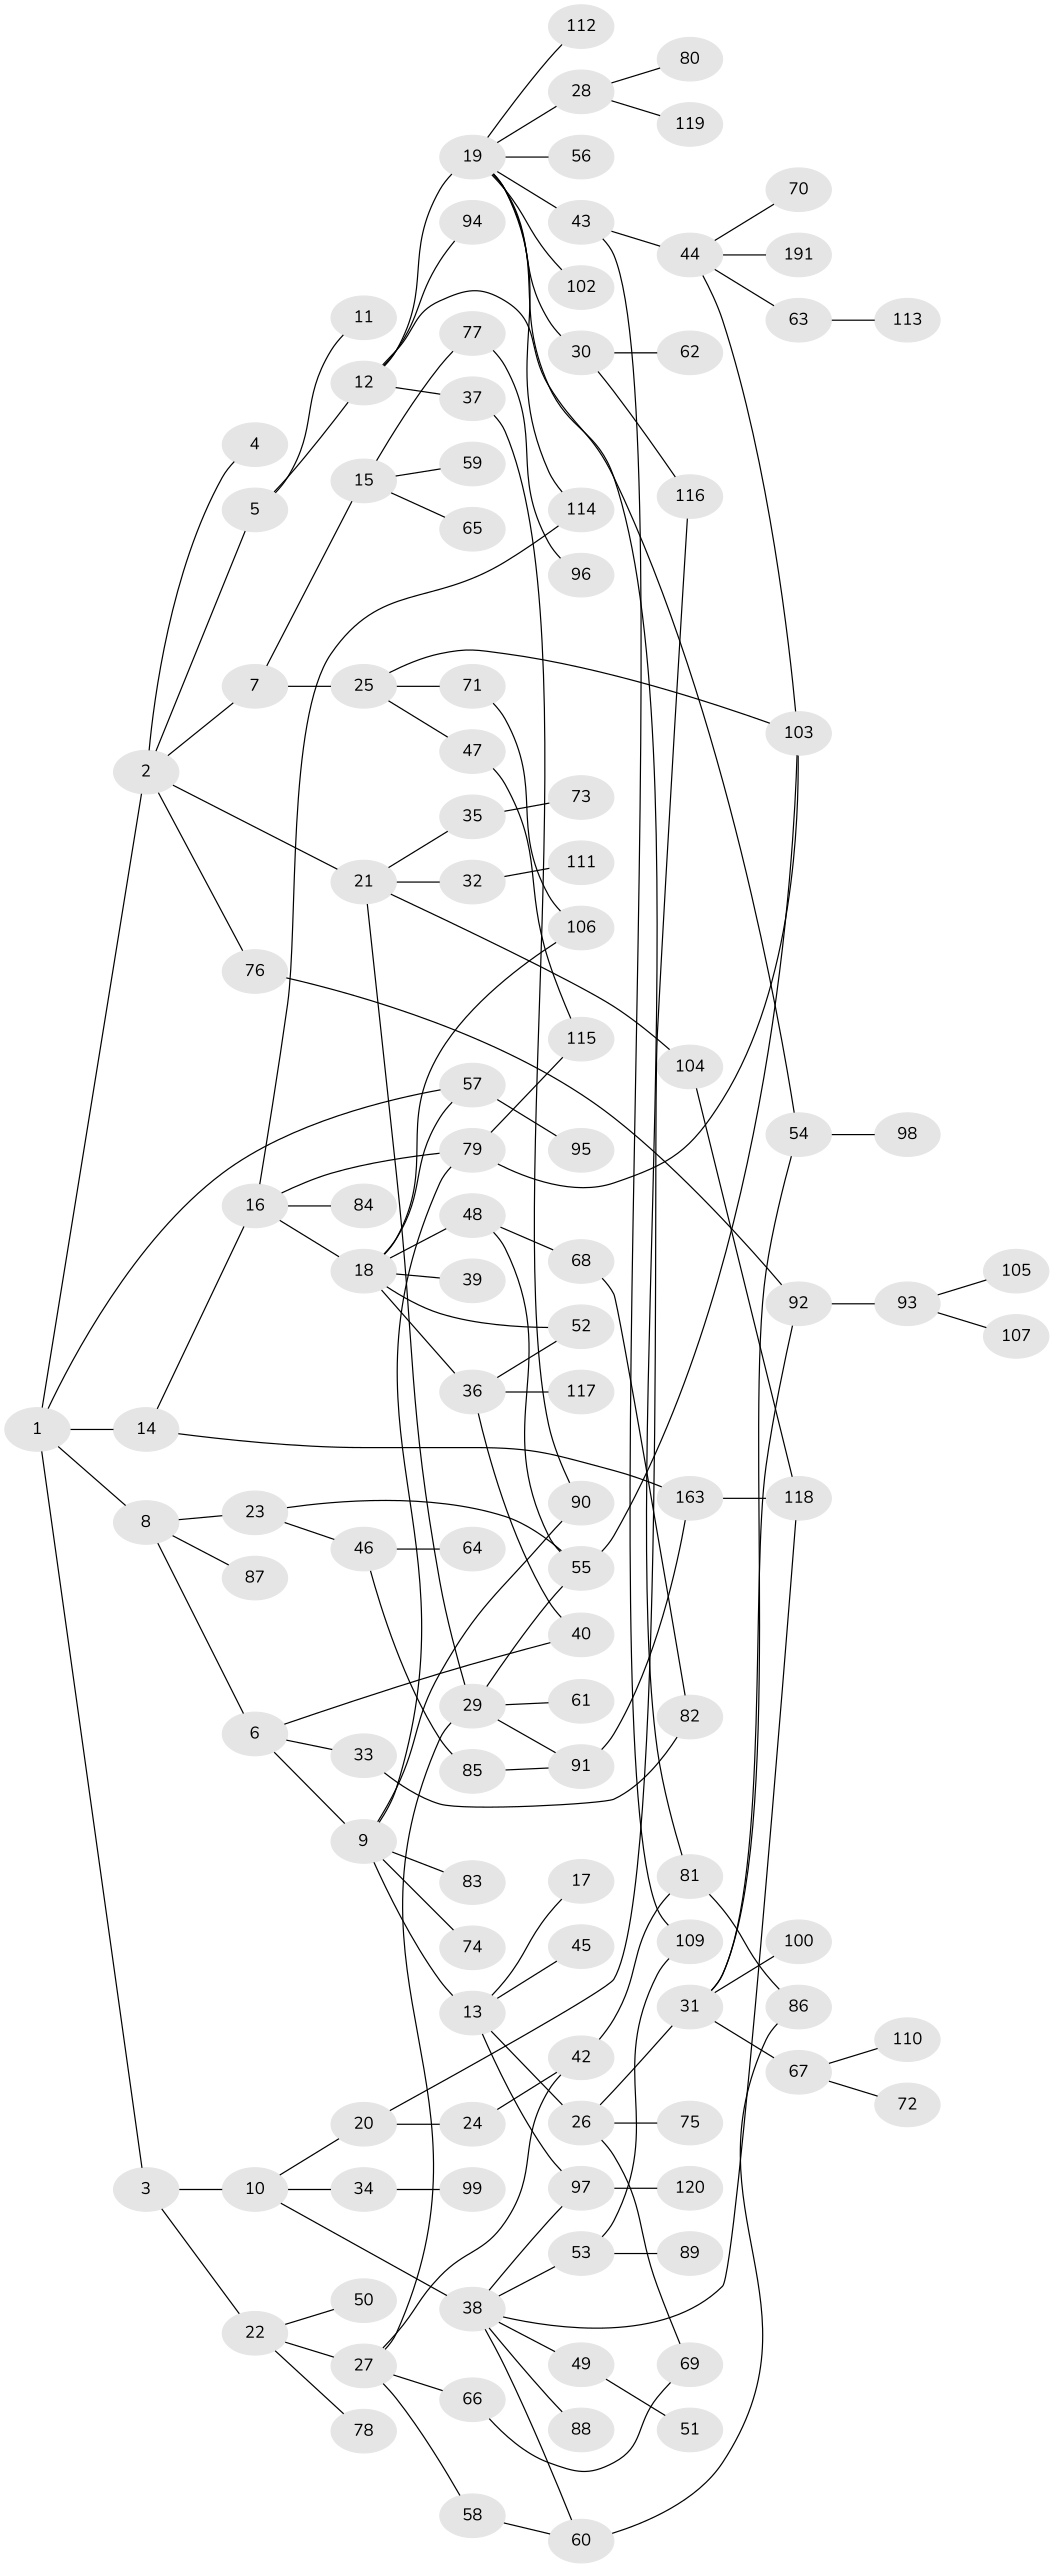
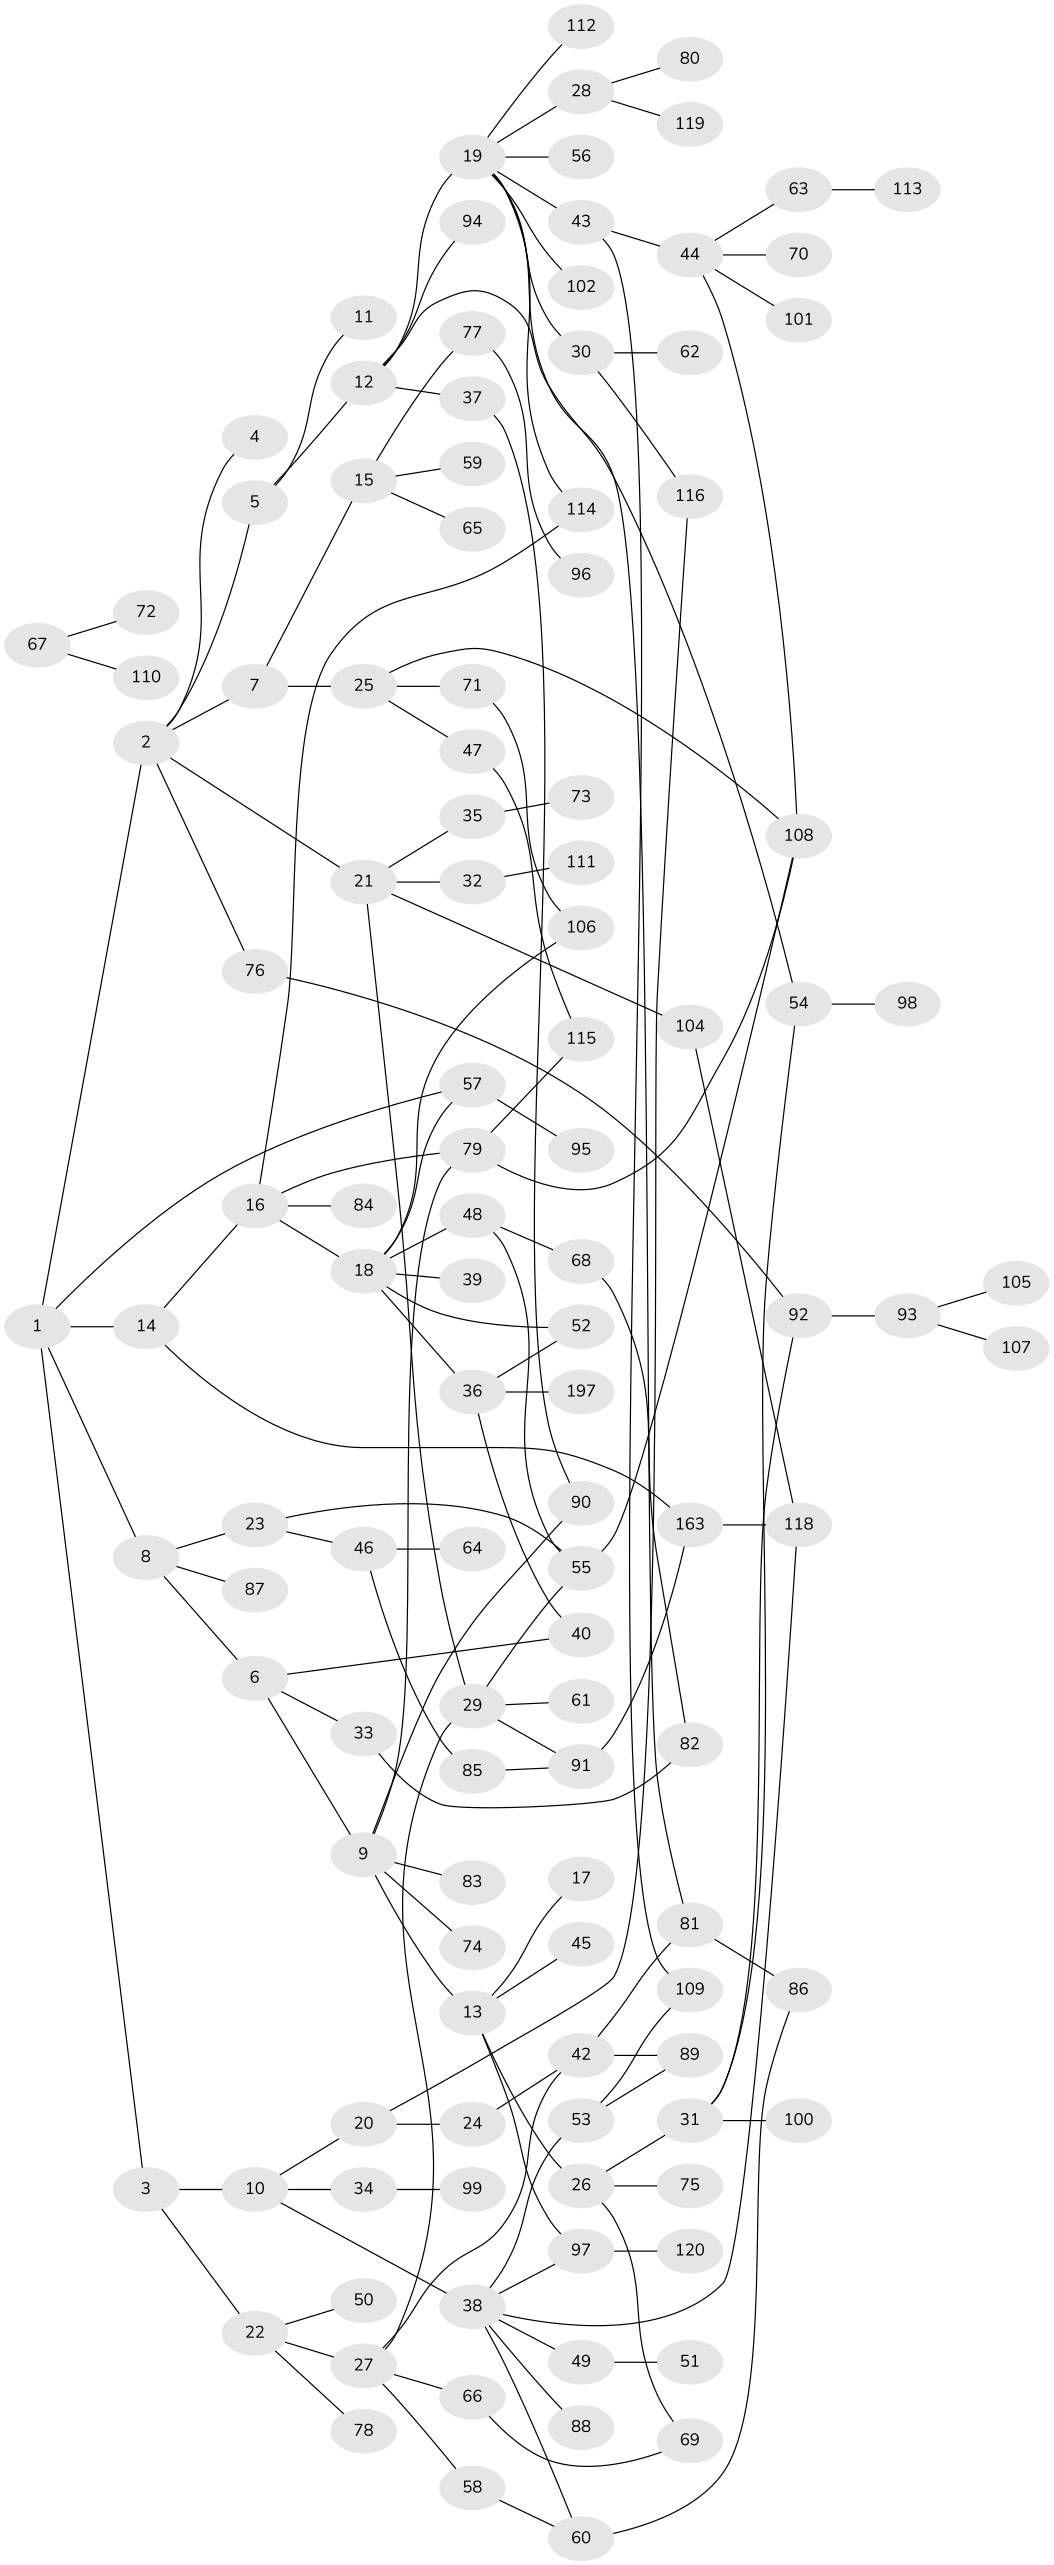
(799, 255) -> (799, 320)
(799, 733) -> (799, 836)
(581, 1392) -> (581, 1392)
(744, 2040) -> none
none -> (627, 2055)
